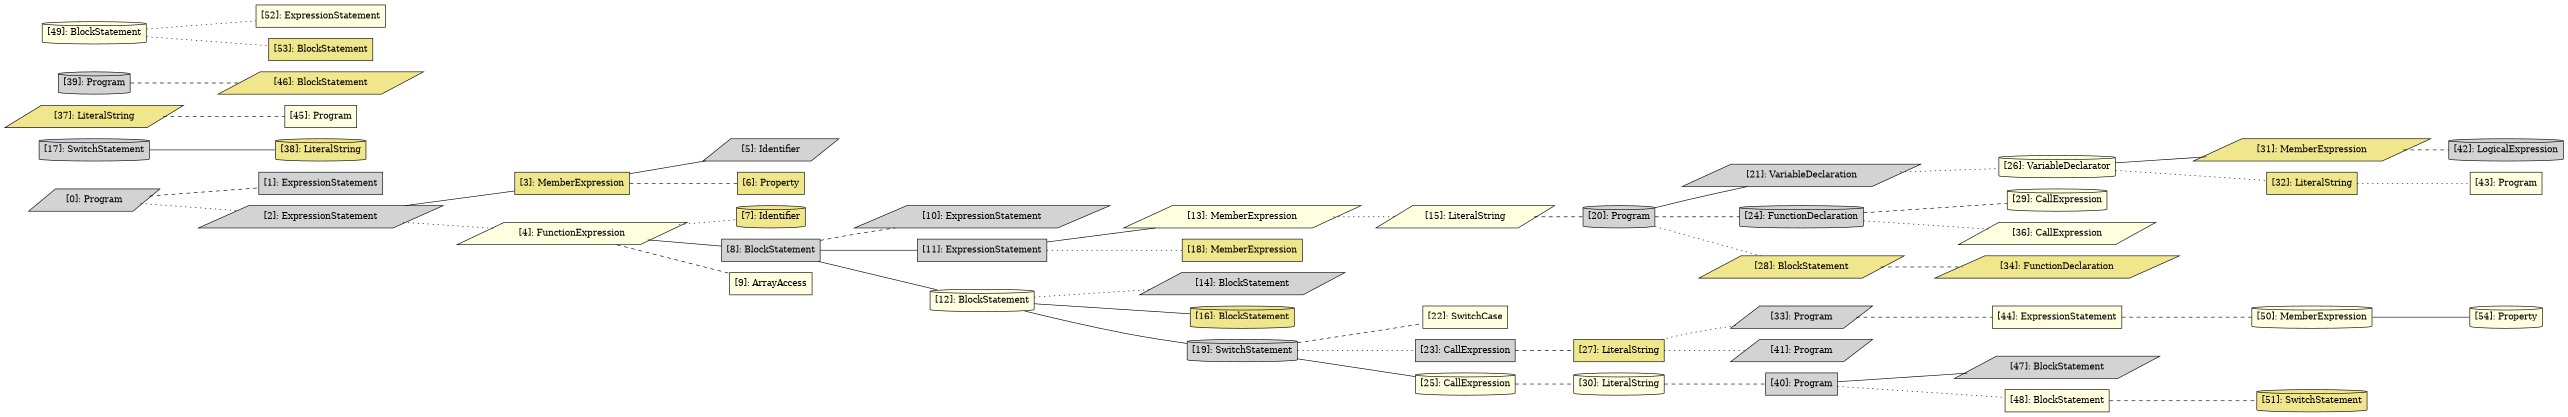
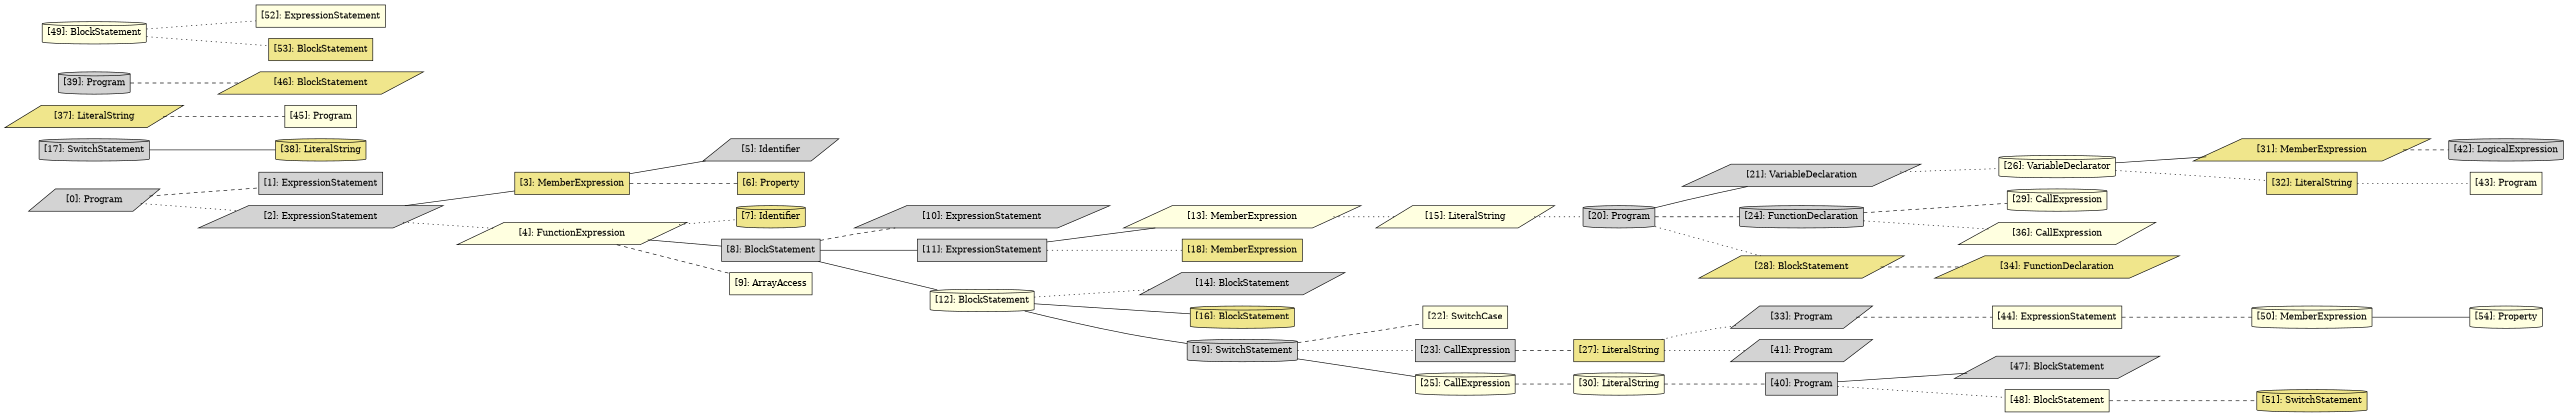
(1559, 217) -> (1559, 217)
